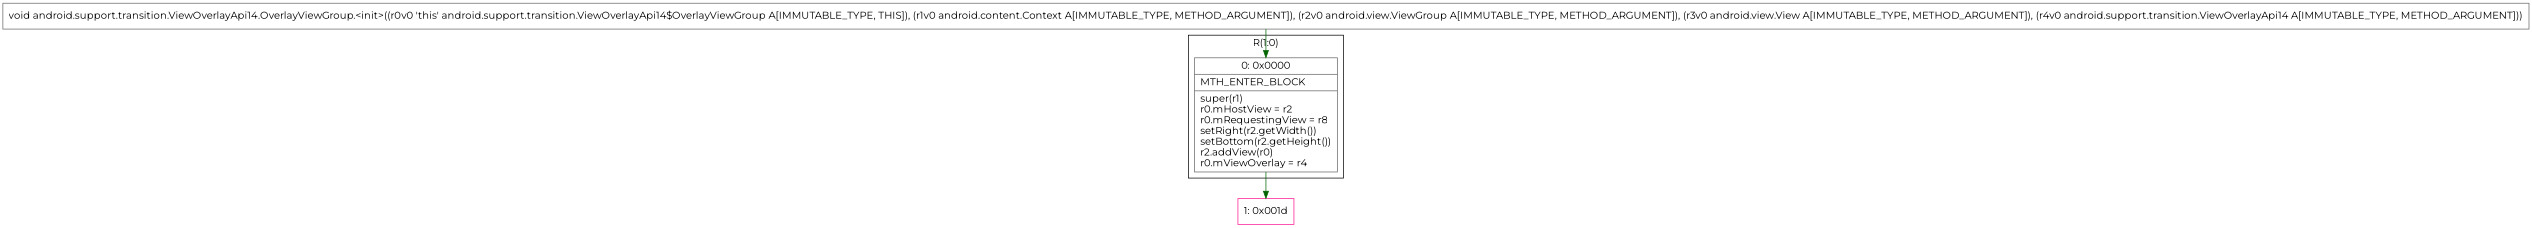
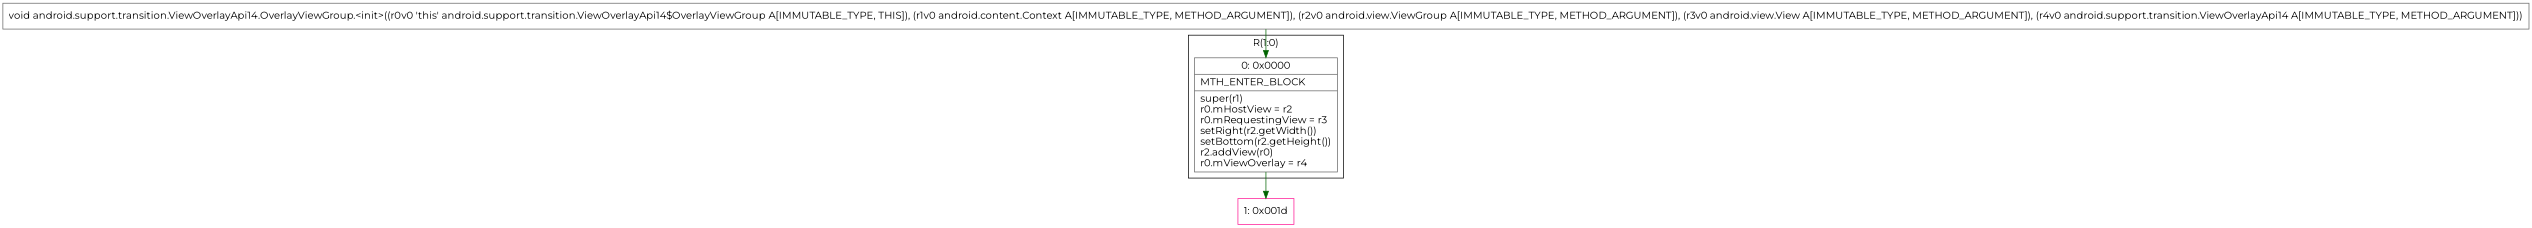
(1264, 120) -> (1264, 120)
